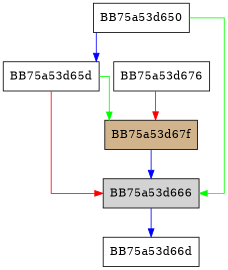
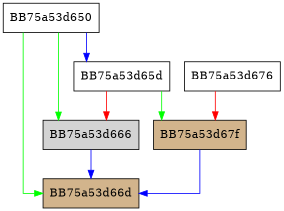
none -> (23, 119)
(151, 160) -> (195, 193)
(151, 252) -> (91, 193)
